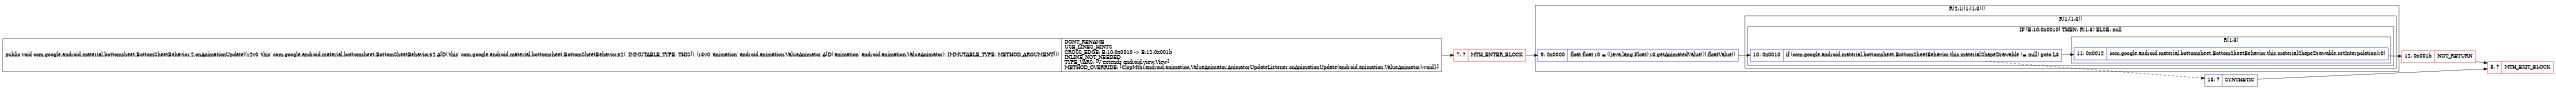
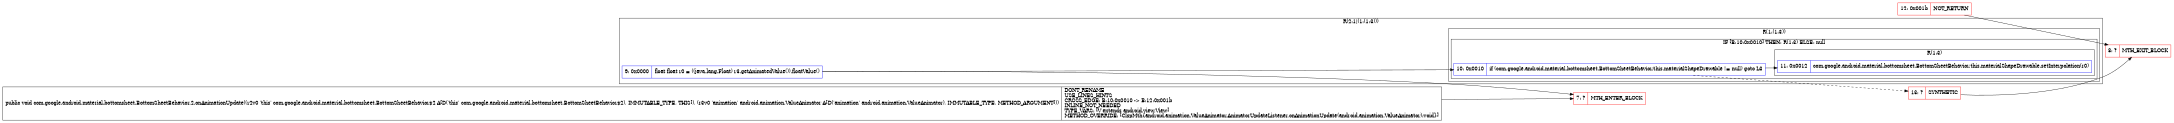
(1530, 55) -> (1196, 75)
(2393, 56) -> none
(2231, 80) -> (1935, 93)
